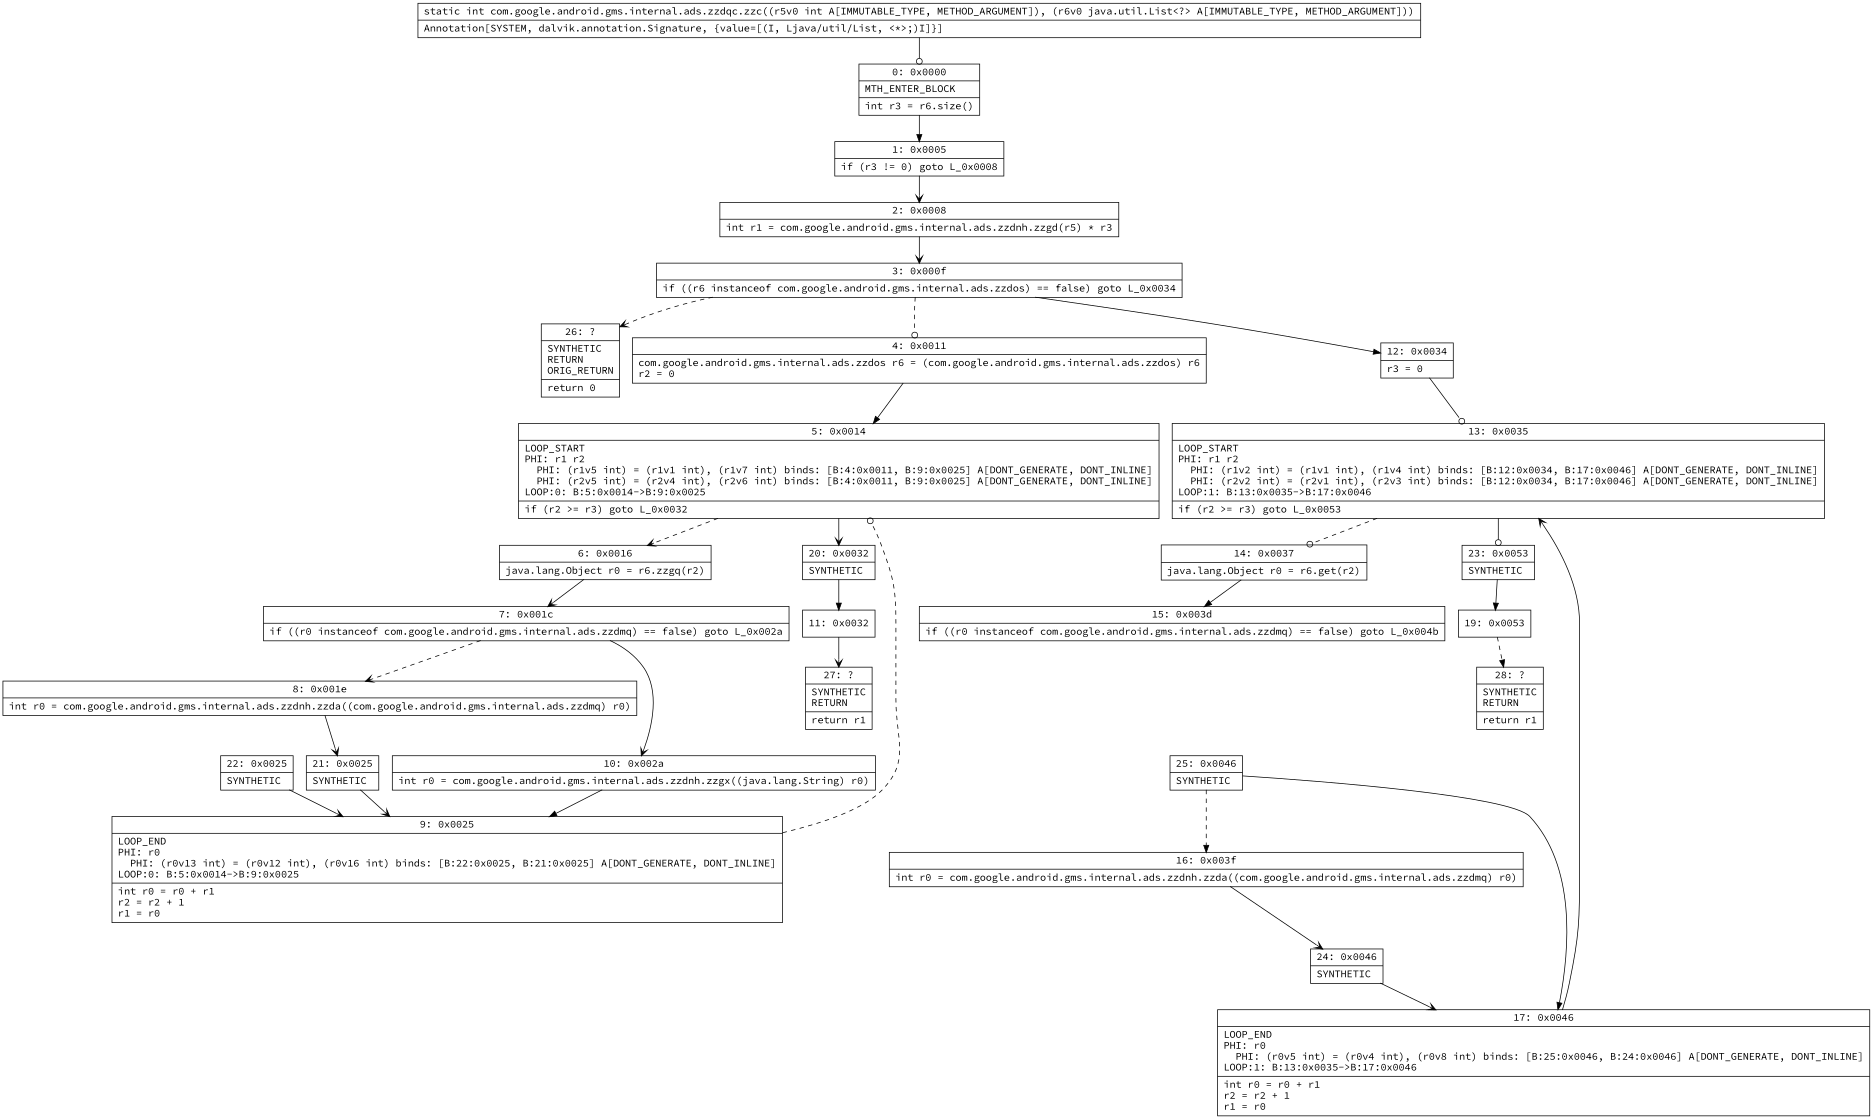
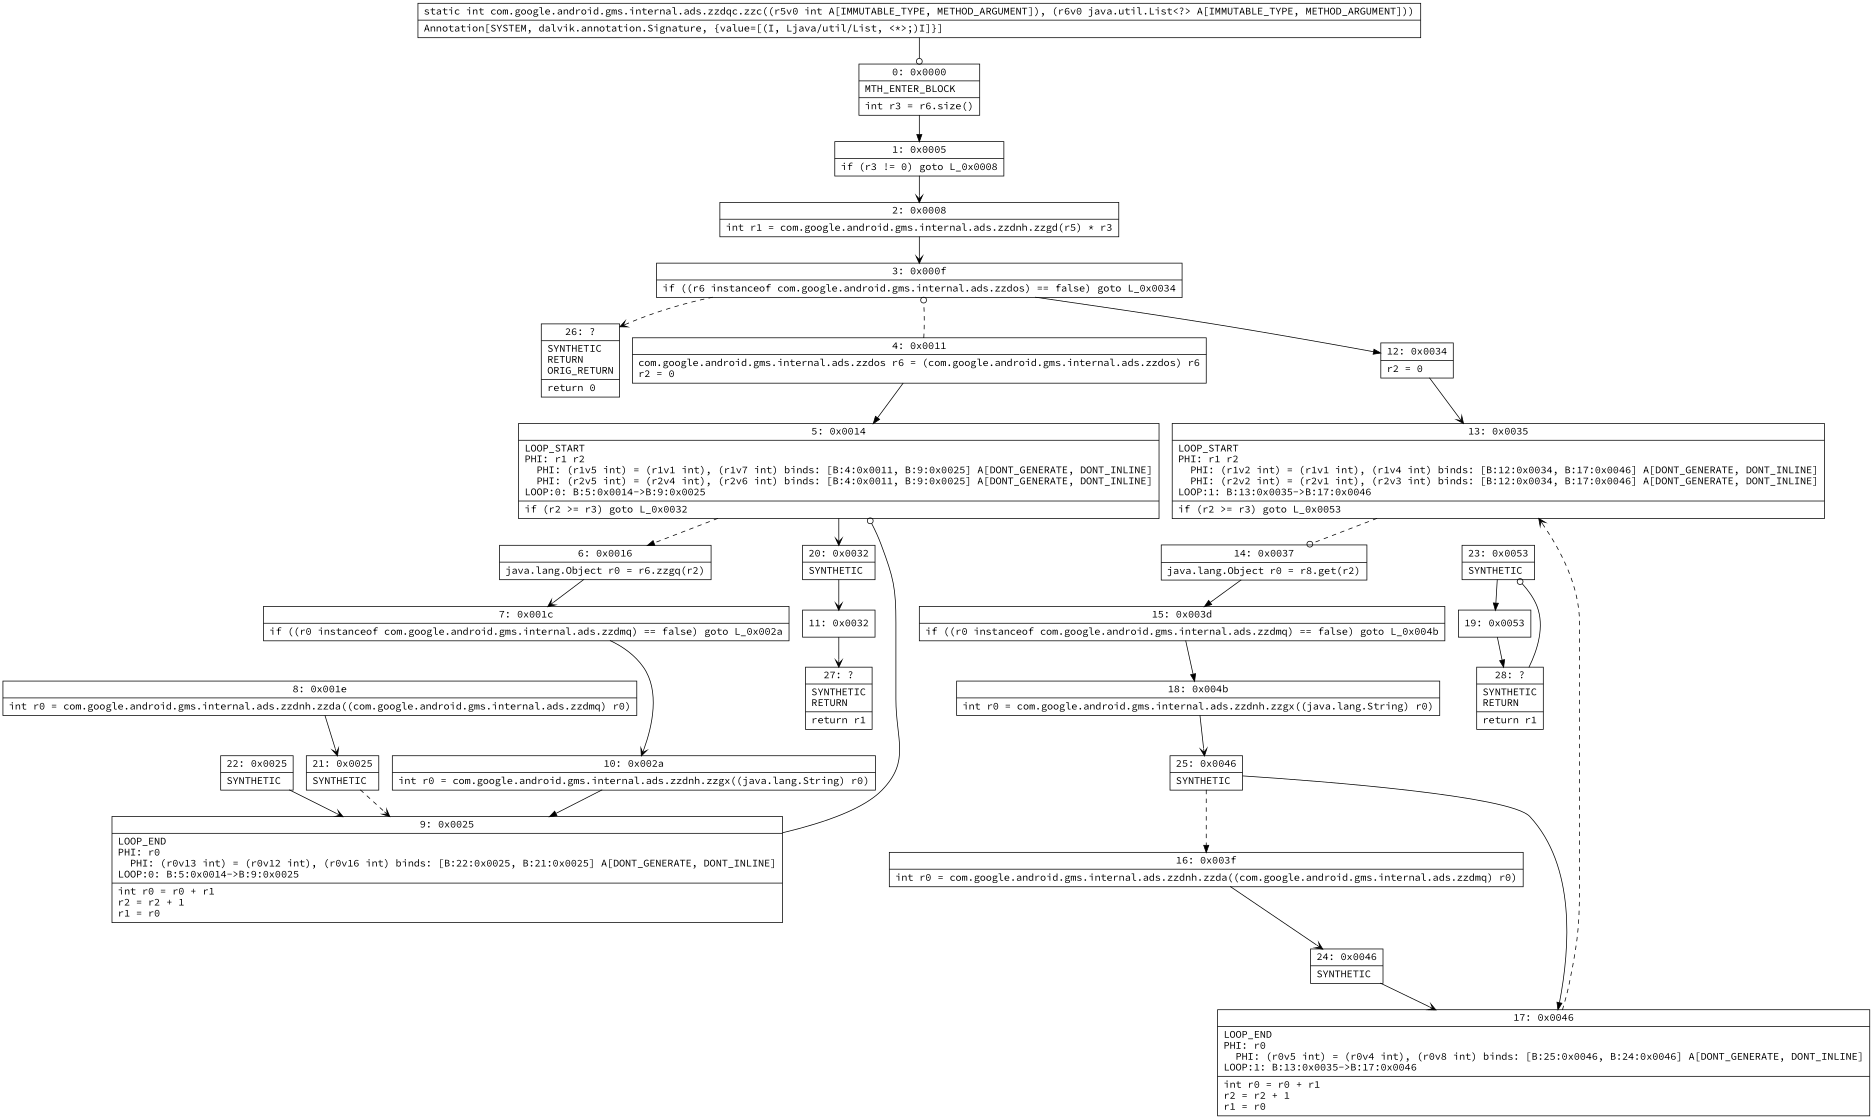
(914, 315) -> (924, 321)
(1405, 369) -> (1405, 369)
(1444, 398) -> (1444, 398)
(1498, 529) -> (1540, 624)
(686, 531) -> (686, 531)
(1264, 571) -> (1264, 571)
(839, 591) -> (839, 591)
(1500, 649) -> (1500, 649)
(426, 660) -> none
none -> (1198, 698)
(896, 712) -> (896, 712)
(1580, 764) -> (1580, 764)
(372, 801) -> (372, 801)
